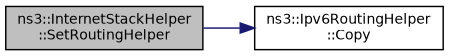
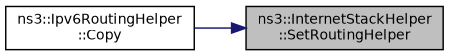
(222, 28) -> (213, 28)
